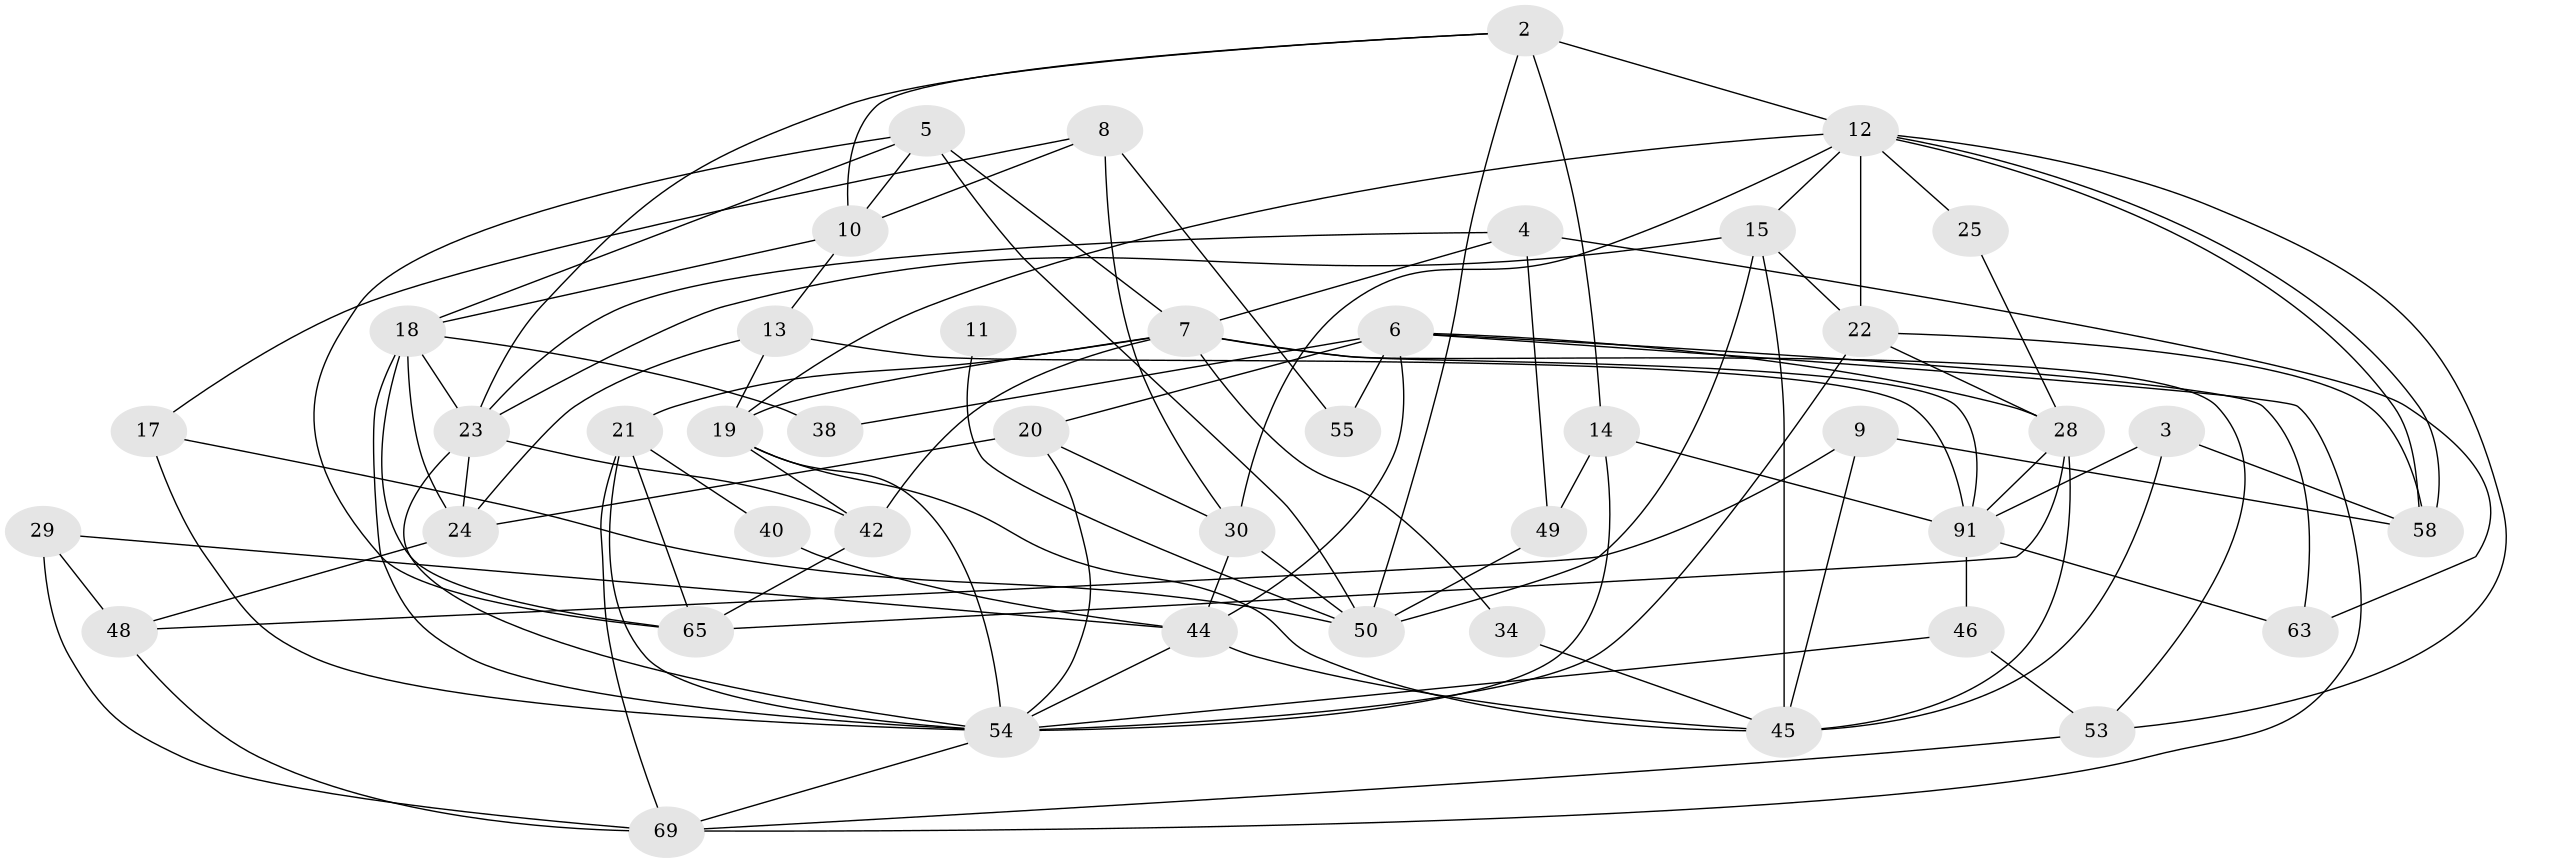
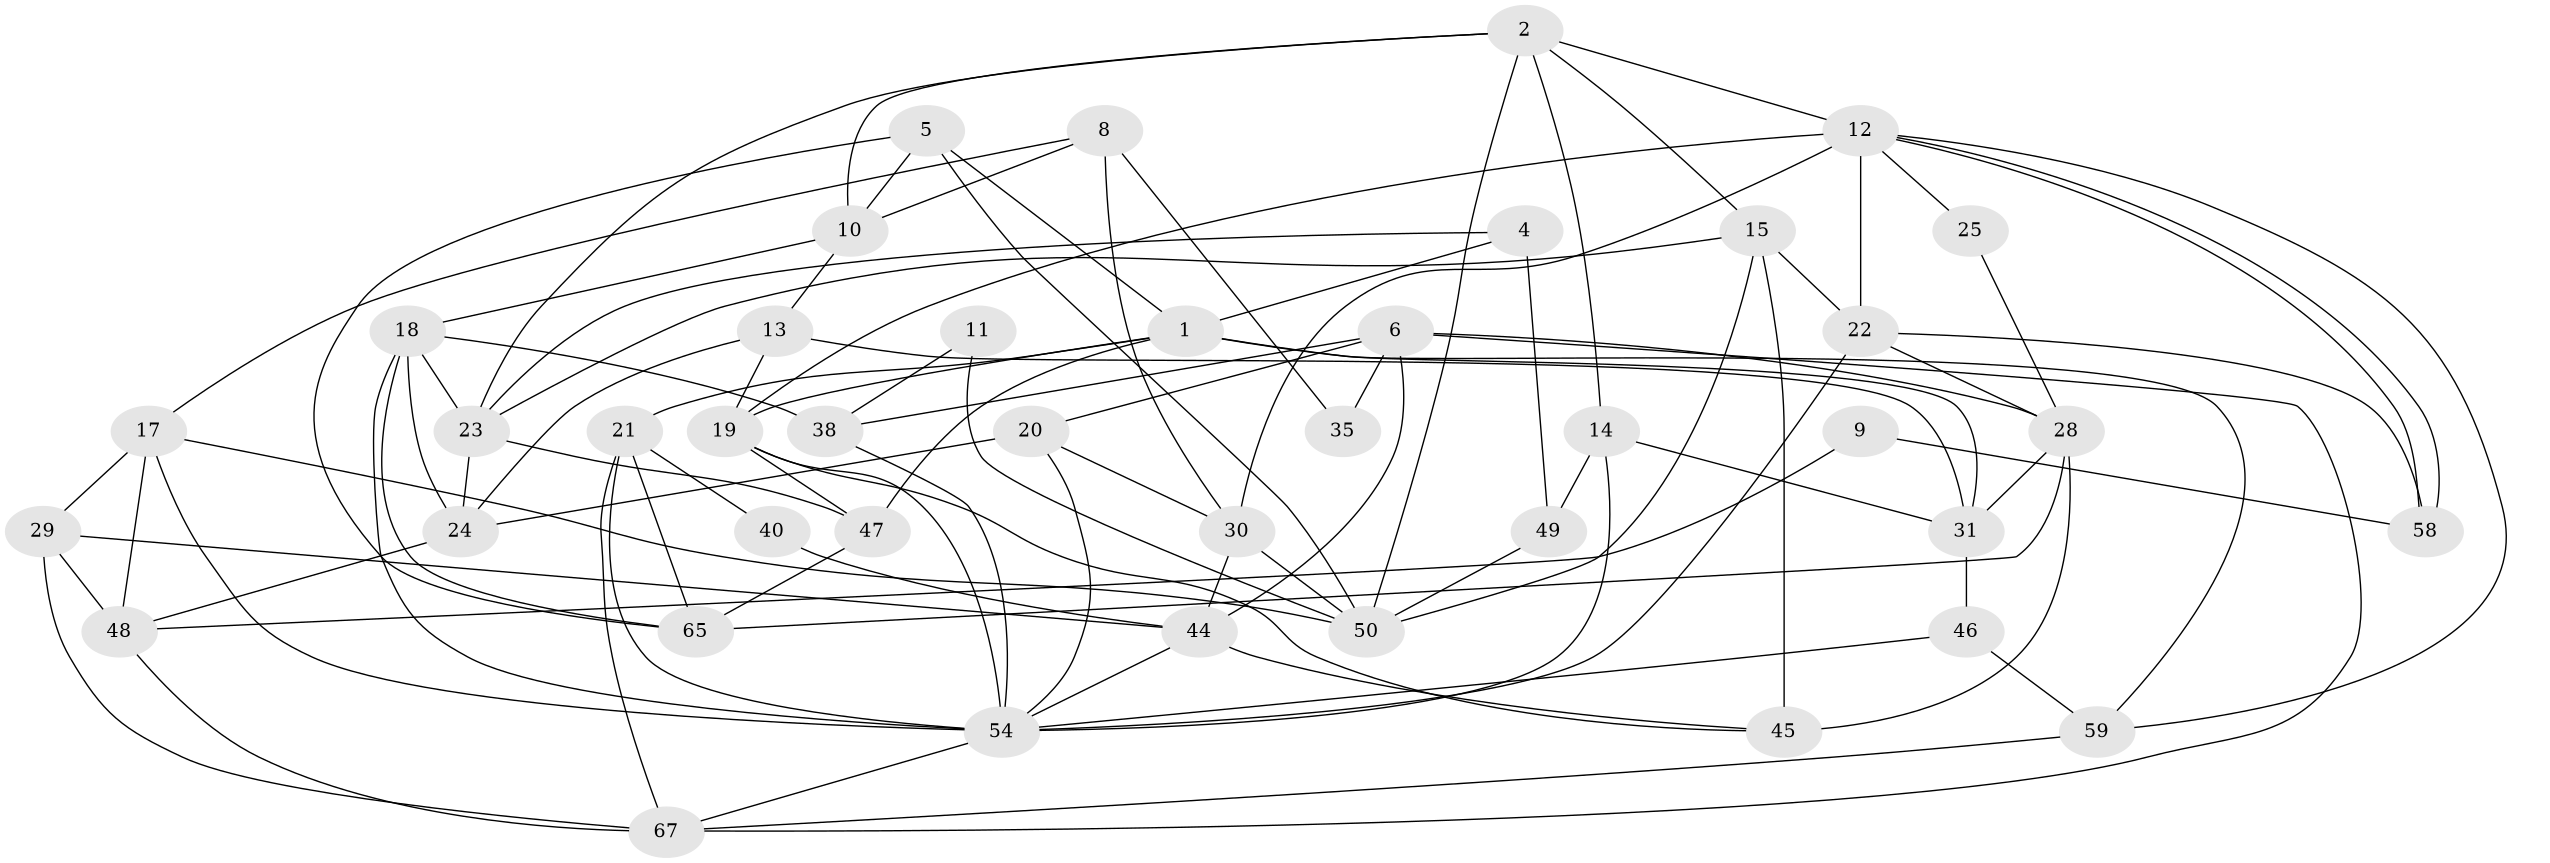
(1809, 181) -> (1646, 127)
(656, 235) -> none
(1186, 331) -> (1186, 331)
none -> (889, 389)
(1343, 431) -> (1343, 431)
(2167, 431) -> none
none -> (96, 482)
none -> (134, 532)
(873, 532) -> (873, 532)
(1966, 532) -> (1966, 532)
(1823, 582) -> none
(1507, 632) -> none
(2300, 632) -> none
(600, 654) -> (987, 542)
(2097, 732) -> (2097, 732)
(667, 832) -> (667, 832)
